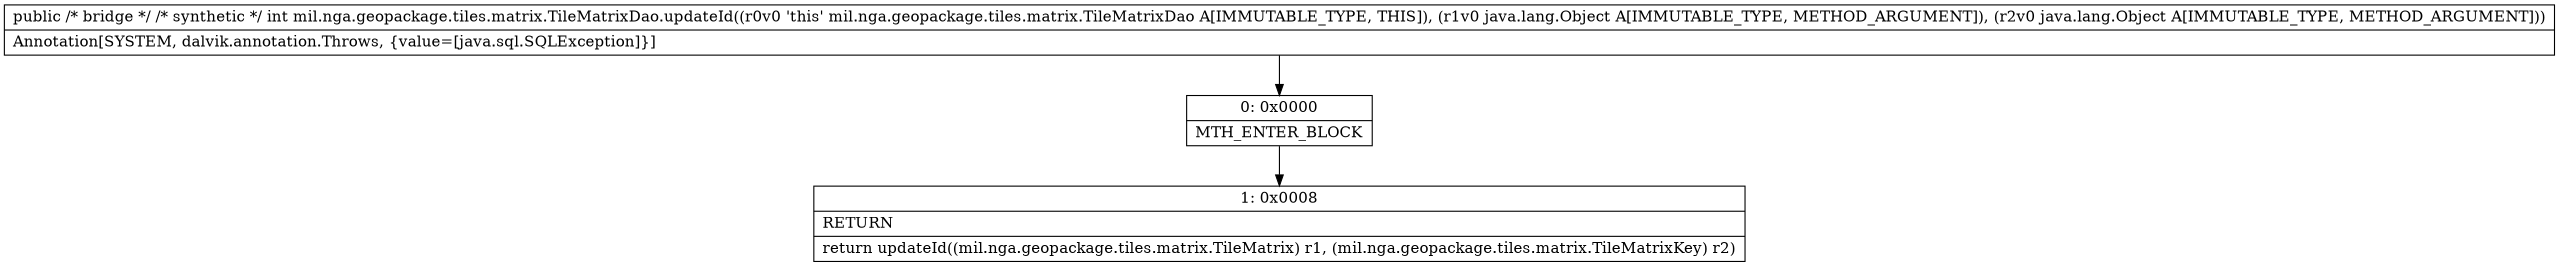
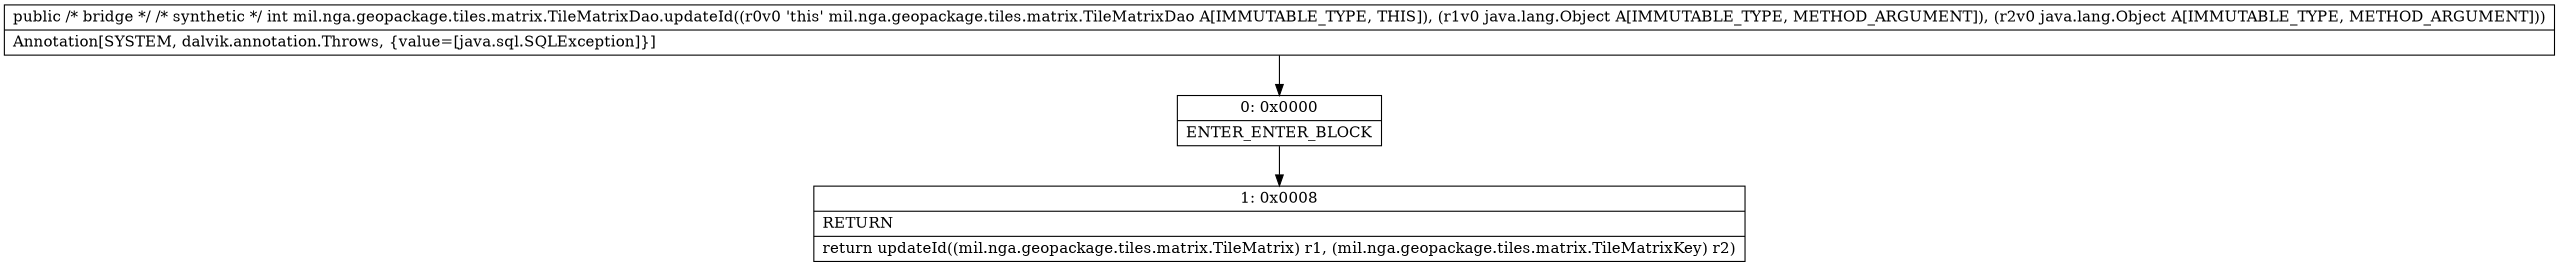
(1279, 133) -> (1279, 133)
